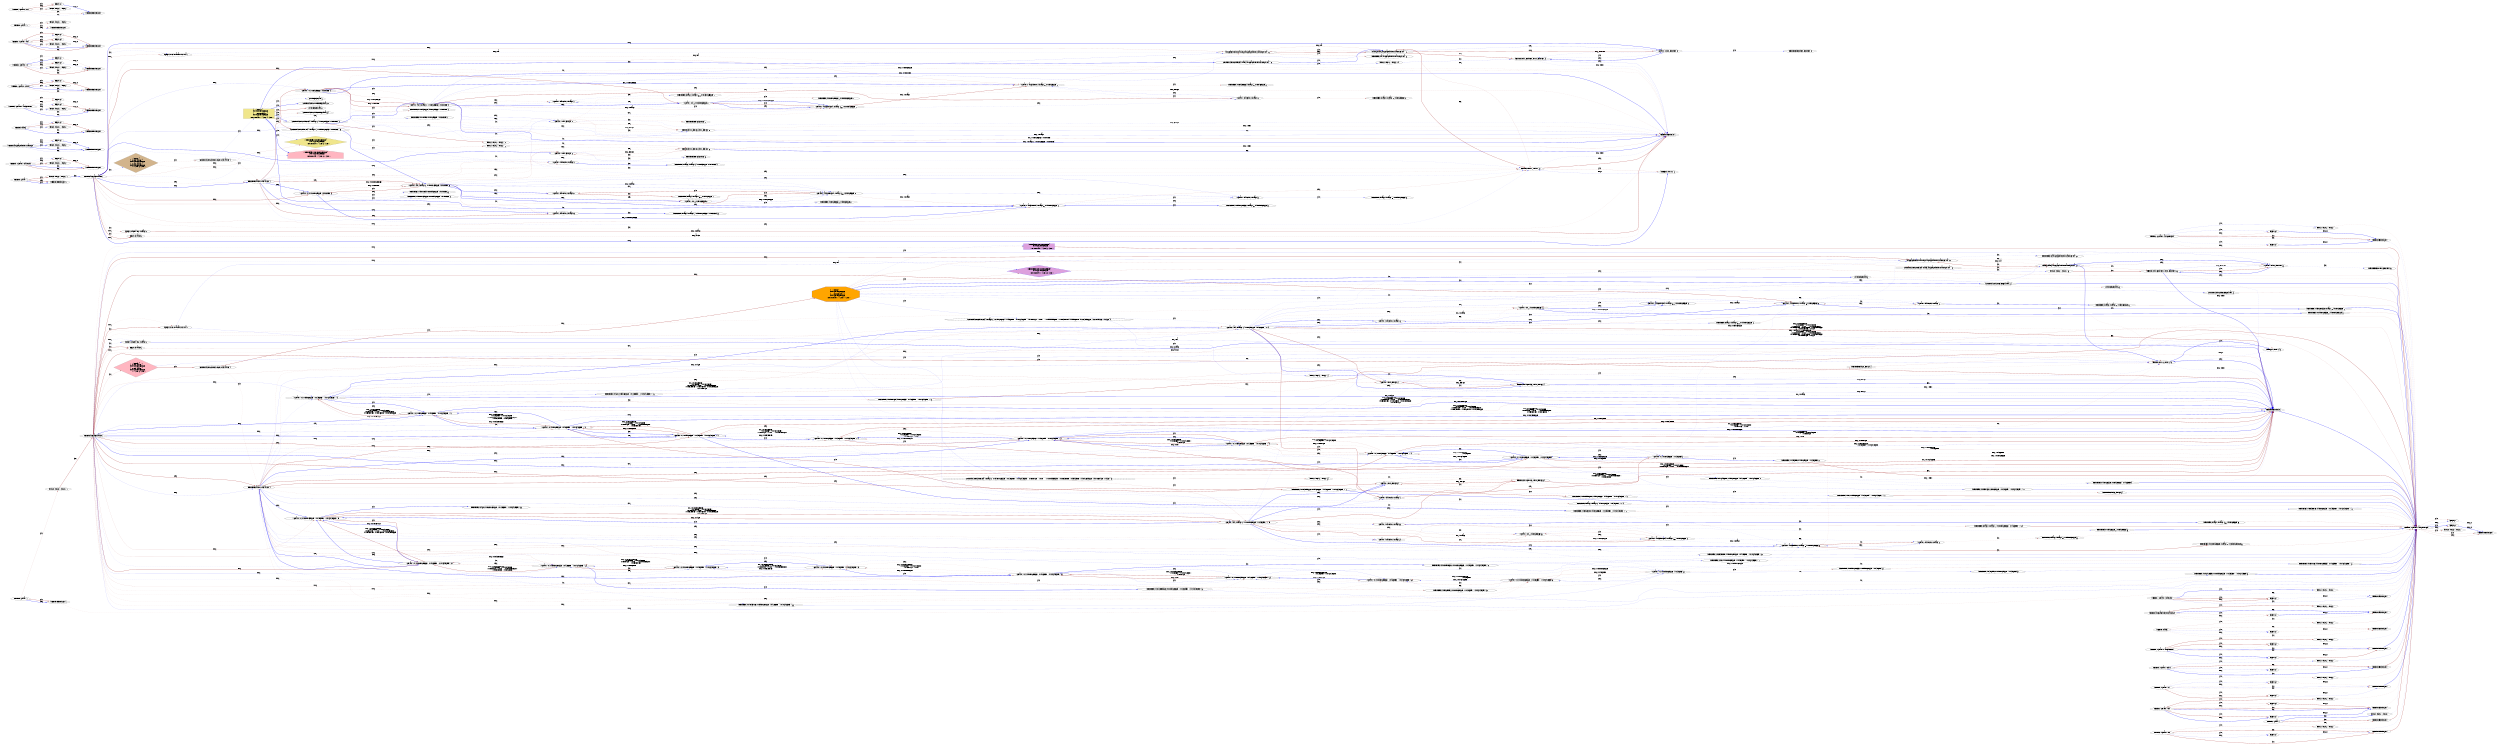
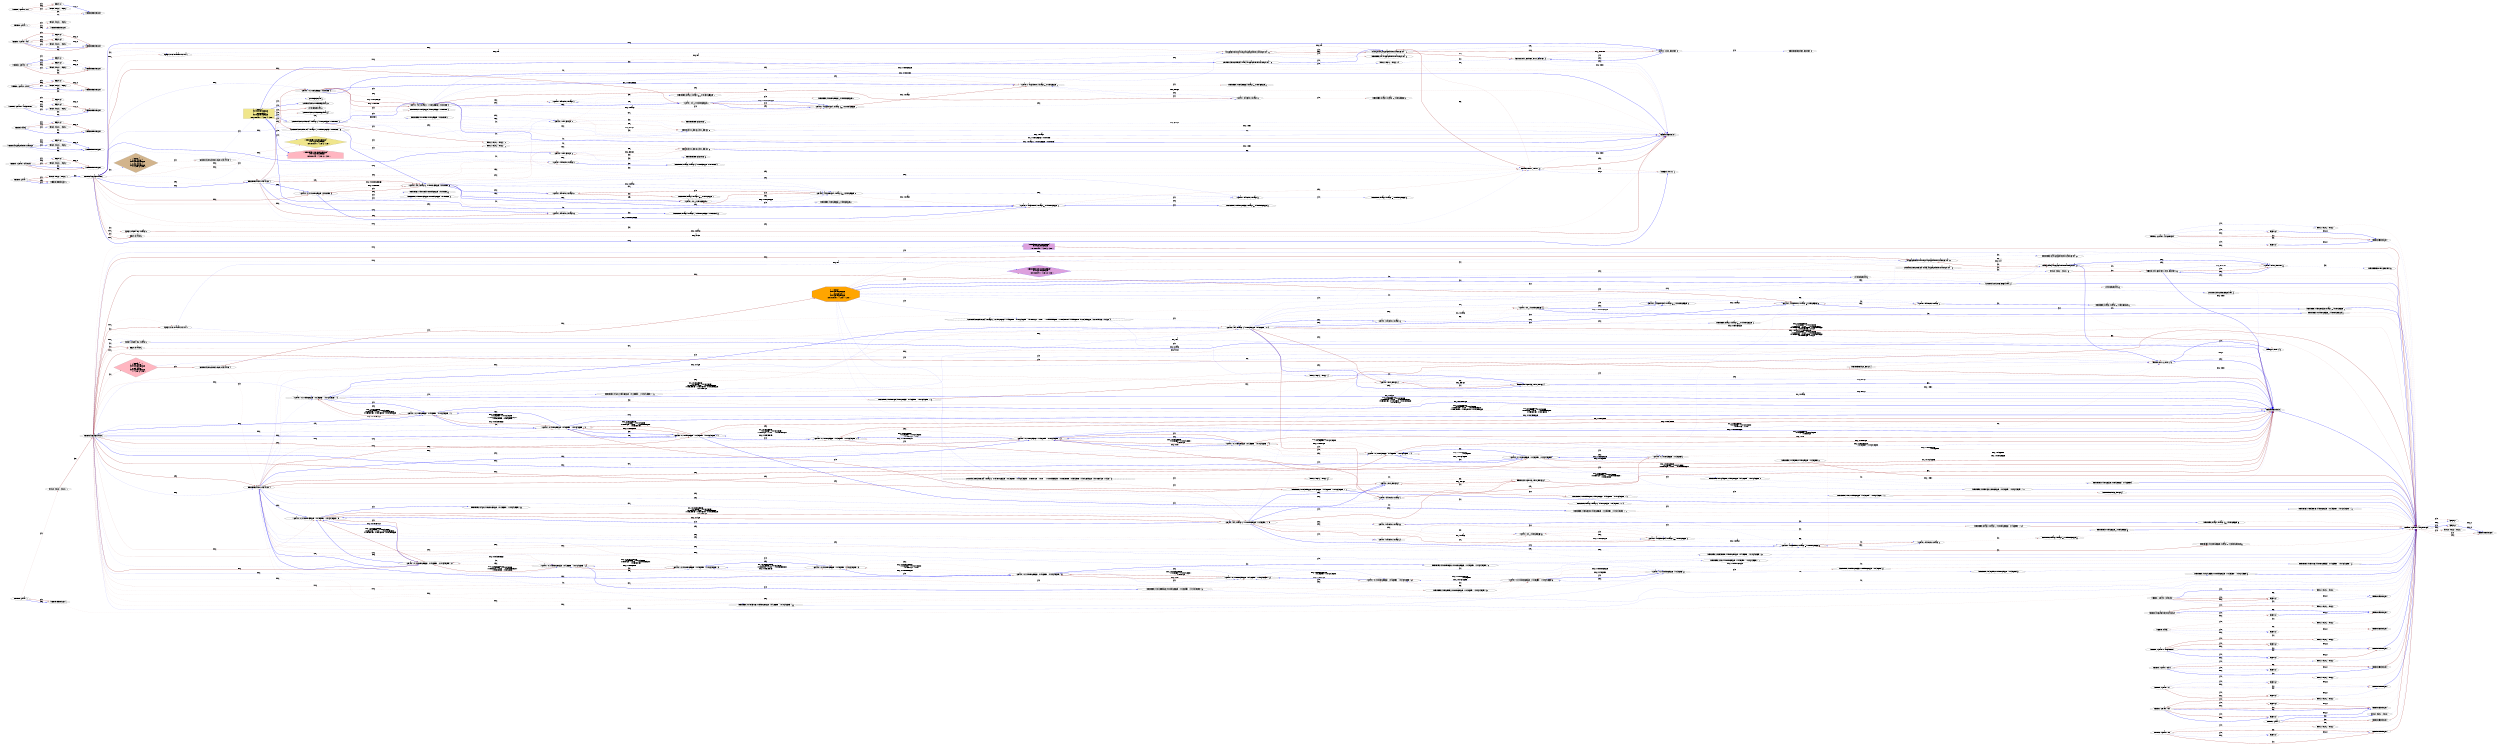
(374, 117) -> (374, 117)
(1728, 460) -> none
(1602, 577) -> (1602, 577)
